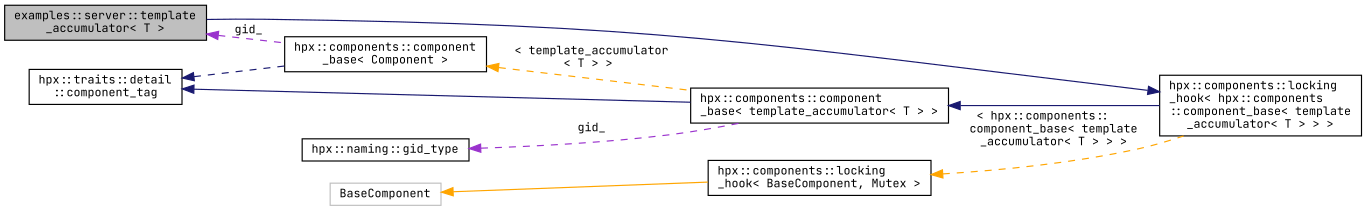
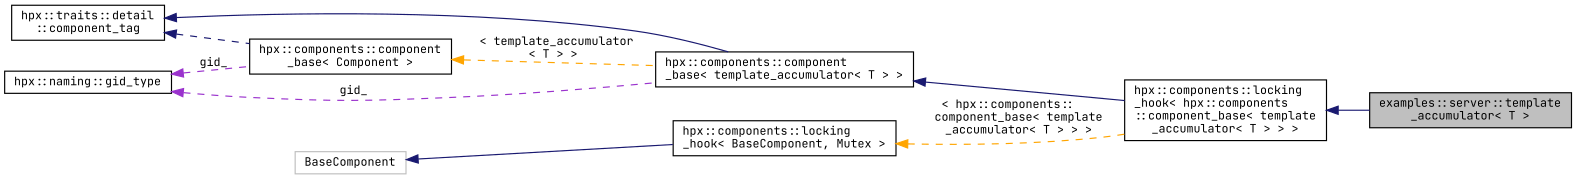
(251, 39) -> (216, 70)
(581, 187) -> (546, 152)
